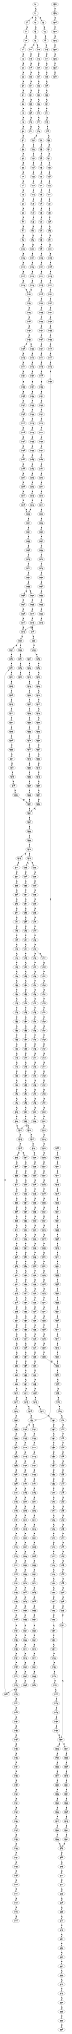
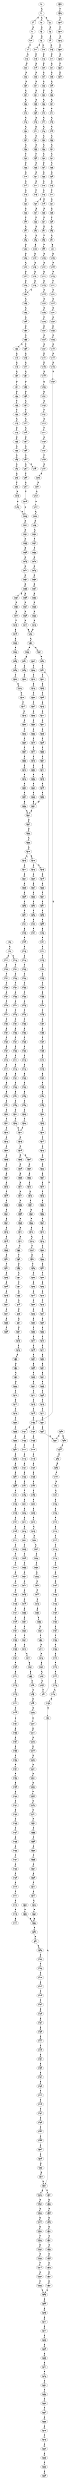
none -> (36, 135)
(41, 199) -> (44, 199)
(23, 473) -> (26, 464)
(35, 935) -> none
(44, 1339) -> none
(54, 1442) -> (59, 1436)
none -> (33, 1694)
